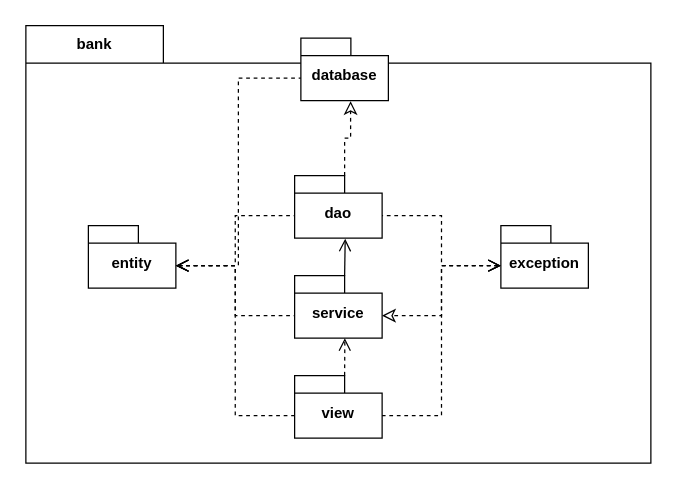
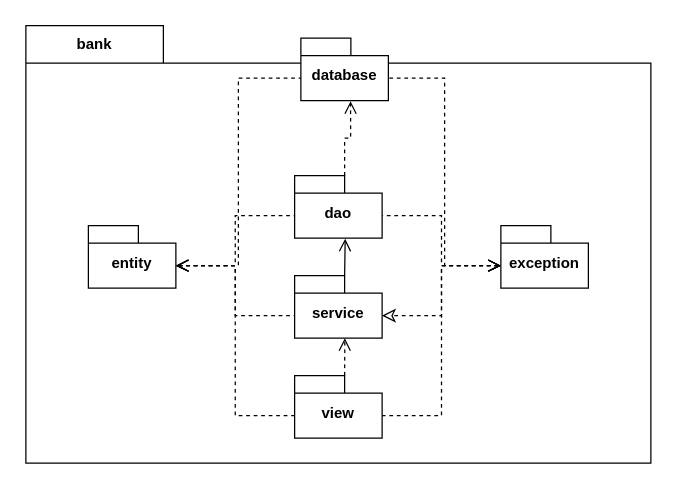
(350, 113) -> (350, 109)
none -> (444, 142)
